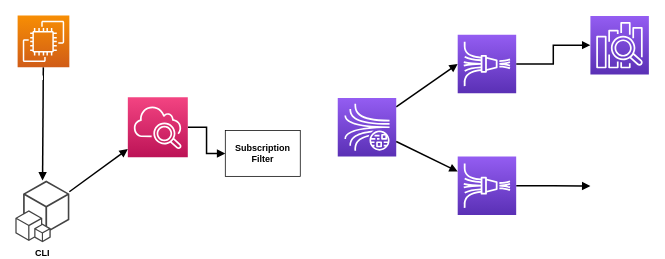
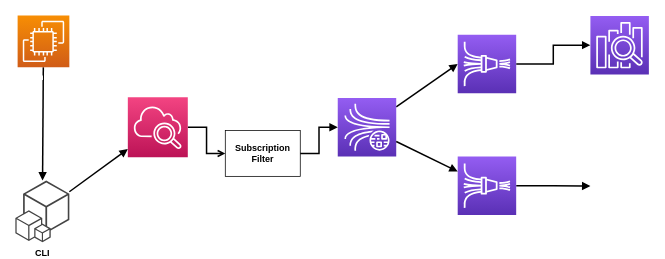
none -> (319, 144)
(216, 153) -> (218, 153)
